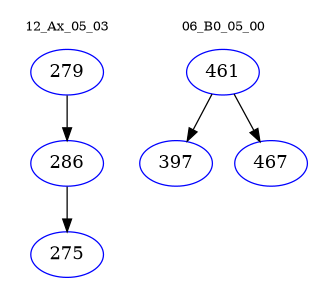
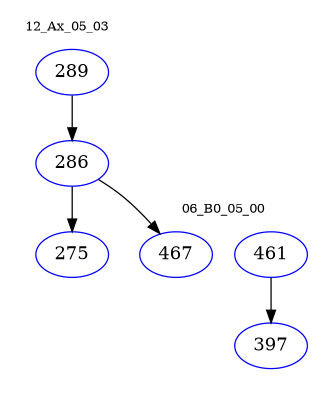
(67, 72) -> (72, 72)
(244, 112) -> (138, 210)
